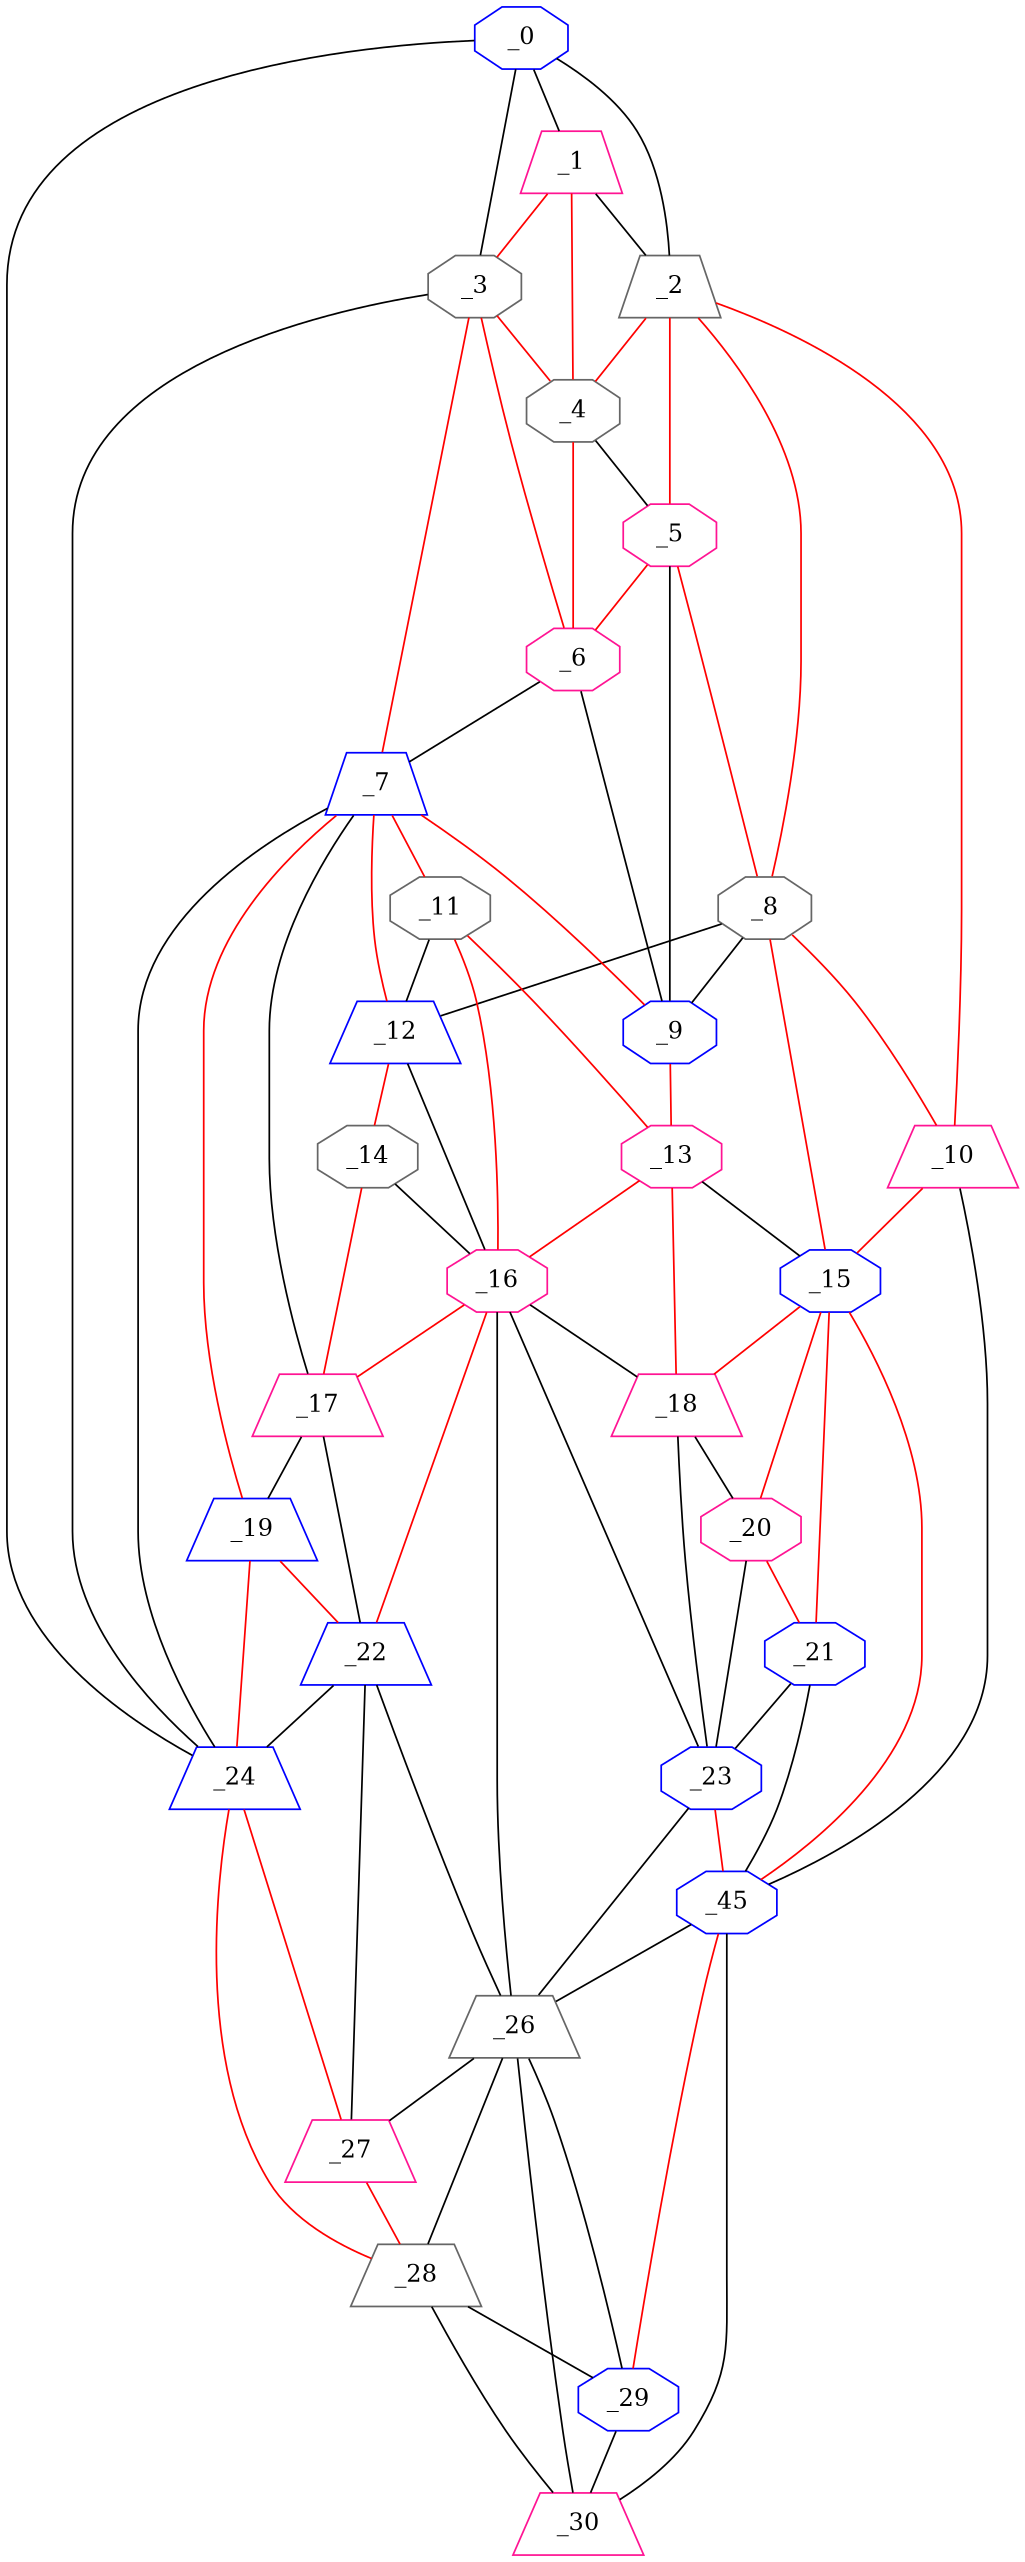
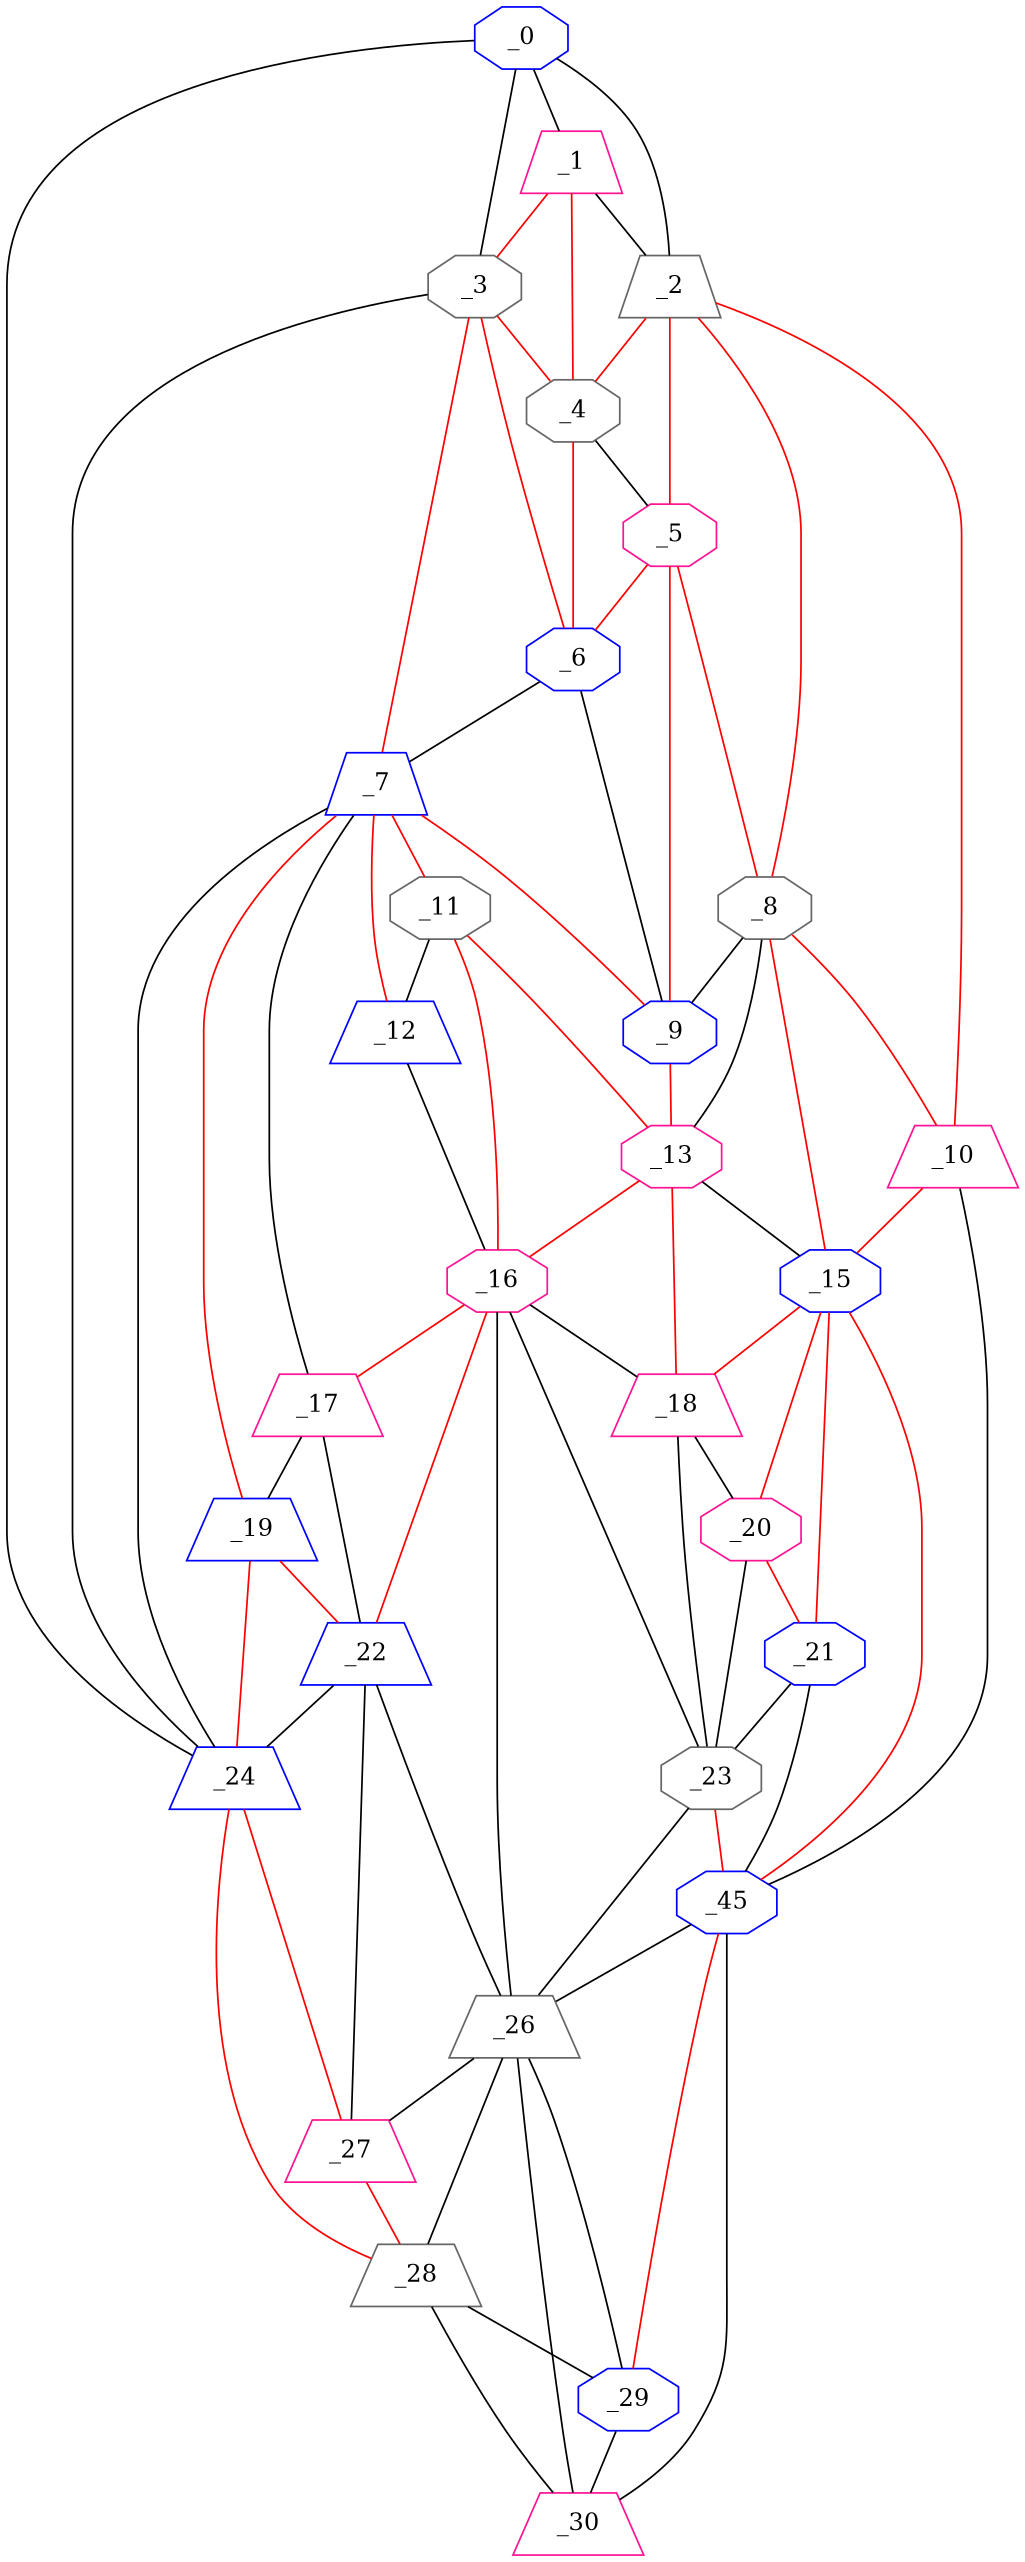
(573, 659) -> (573, 659)
(670, 784) -> (670, 784)
(581, 970) -> (741, 1038)
(368, 1157) -> none
(711, 1778) -> (711, 1778)
